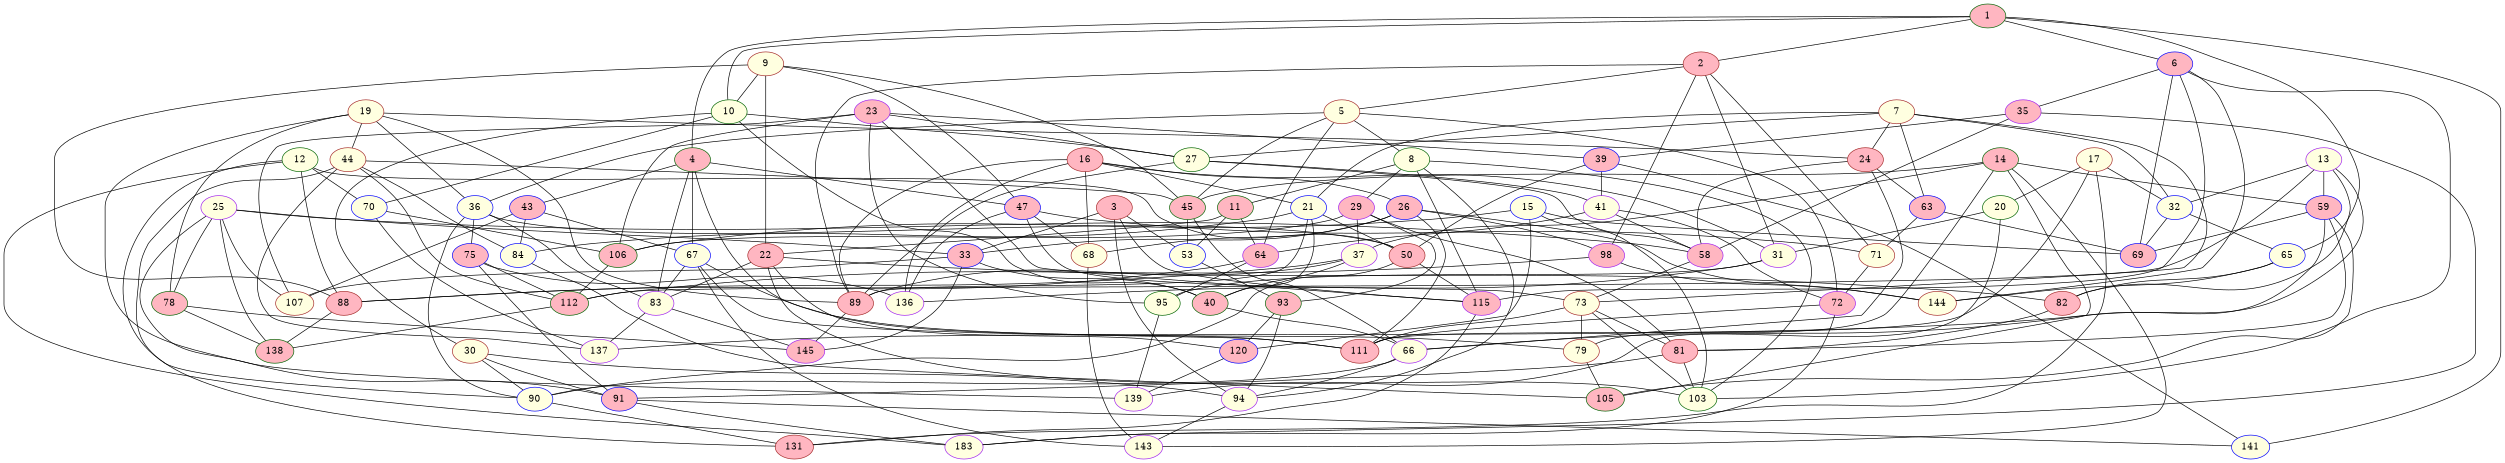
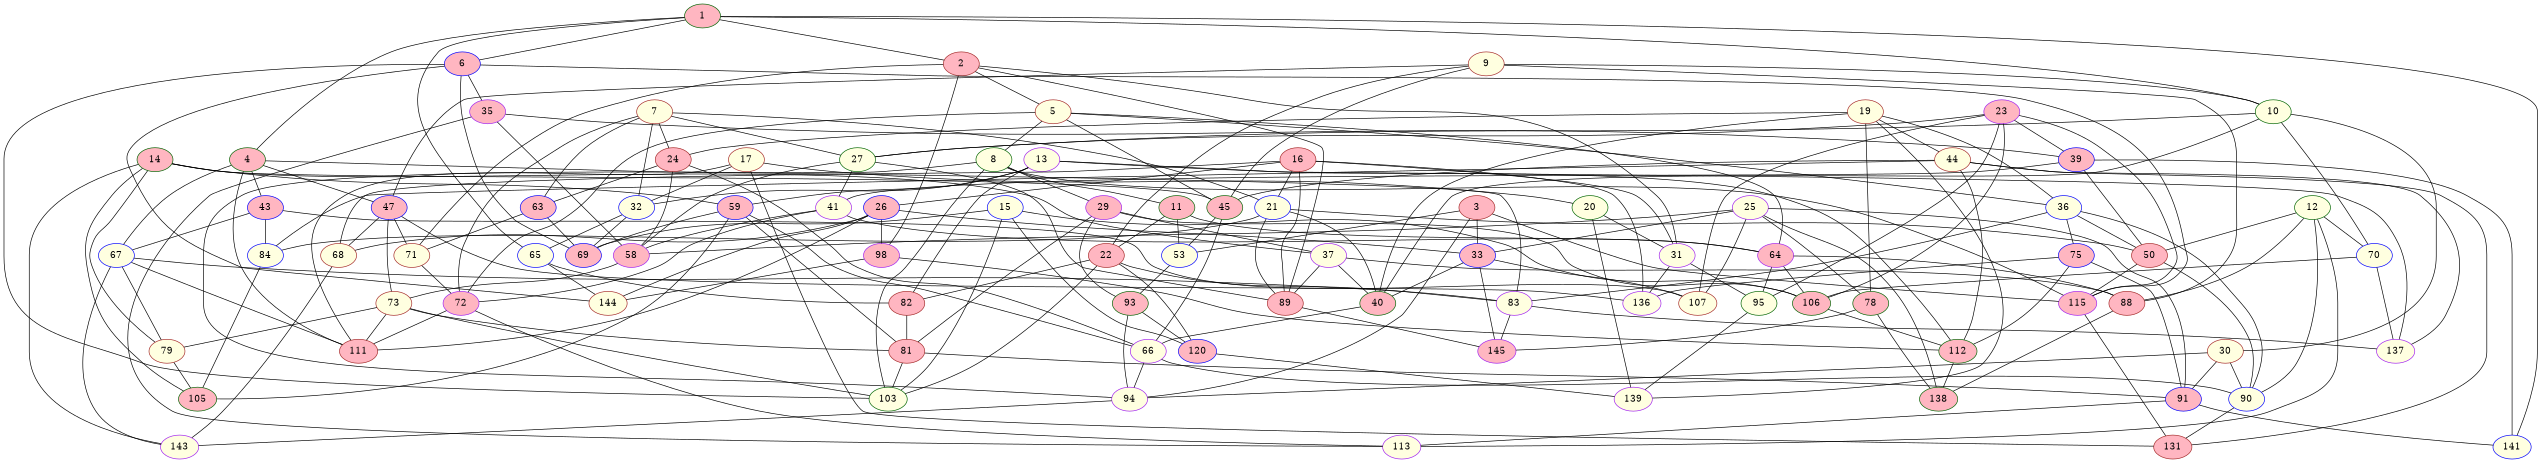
(2207, 228) -> (534, 164)
(584, 260) -> (1594, 145)
none -> (1790, 274)
(964, 447) -> (1402, 447)
